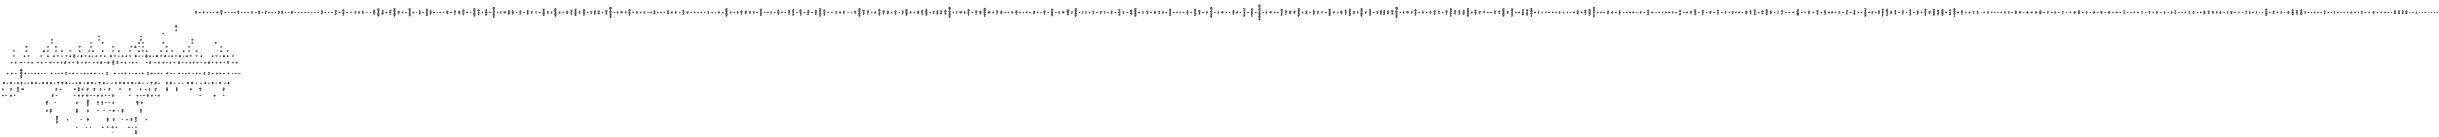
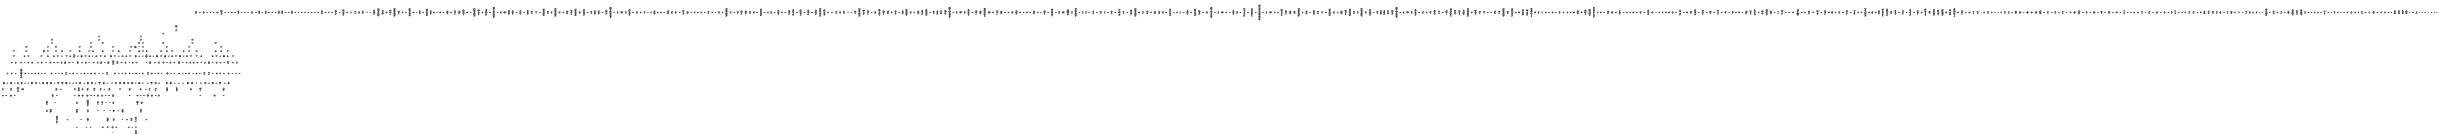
none -> (216, 51)
